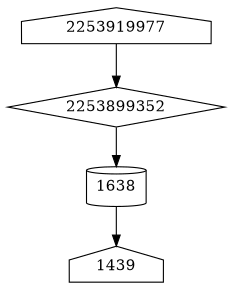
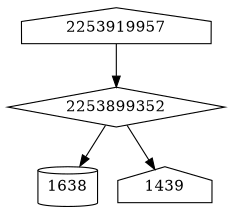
(116, 28) -> (116, 28)
(116, 221) -> (138, 143)
